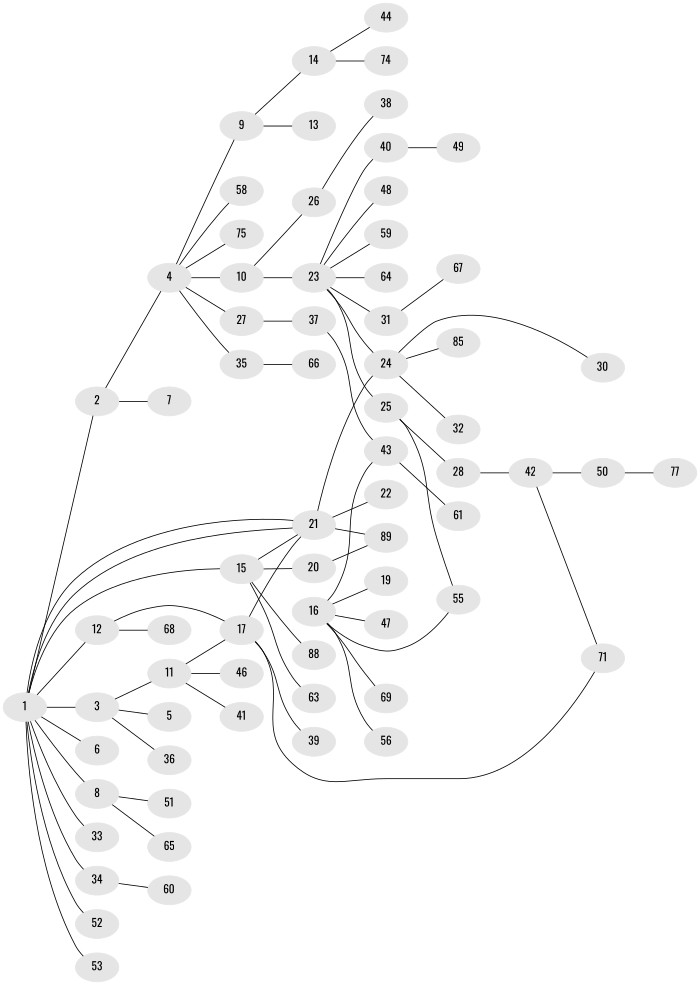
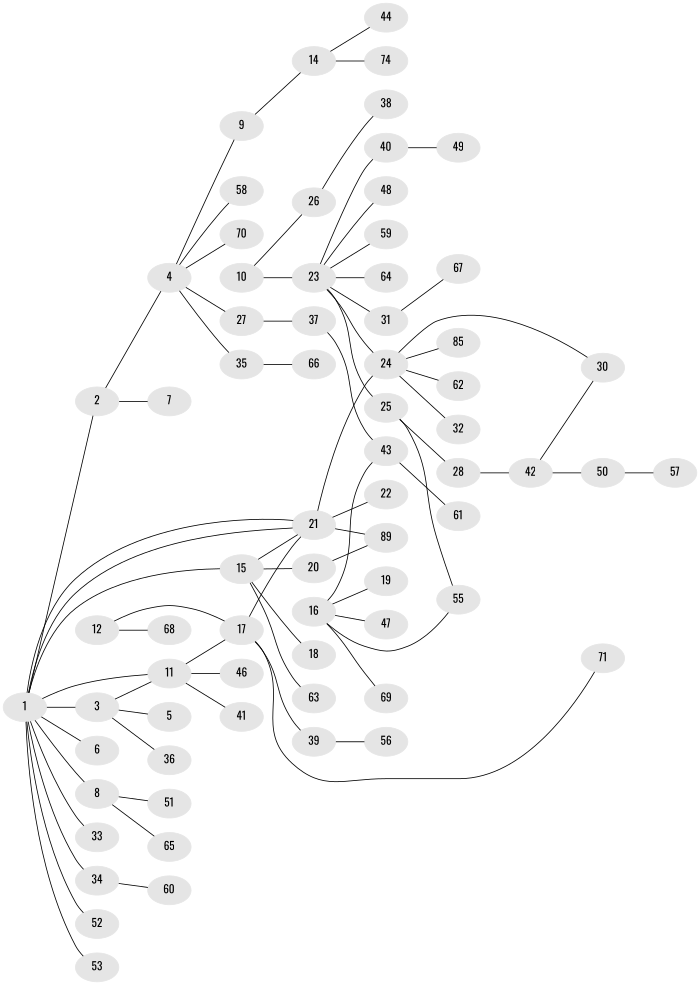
(314, 126) -> none
(242, 234) -> (242, 234)
(206, 278) -> none
none -> (458, 386)
(675, 473) -> (675, 473)
(567, 565) -> (567, 420)
(314, 655) -> (314, 655)
(61, 669) -> (94, 681)
(350, 677) -> (350, 742)
